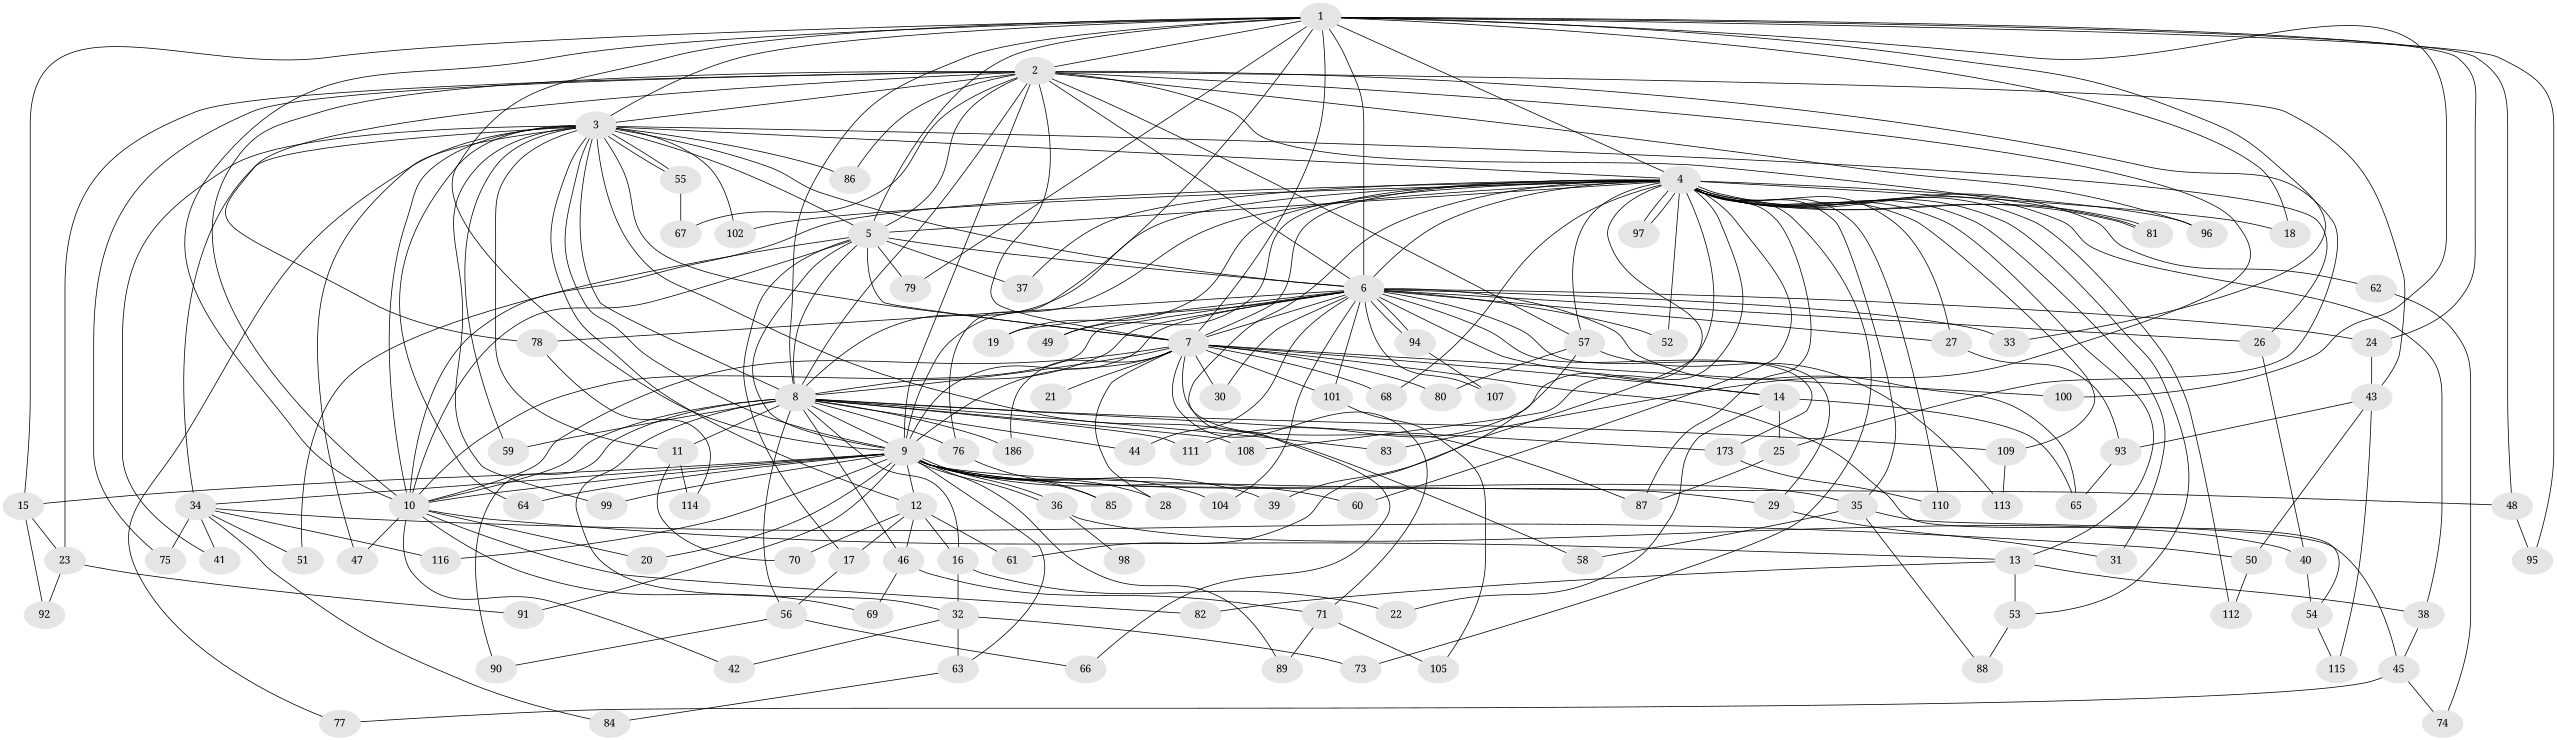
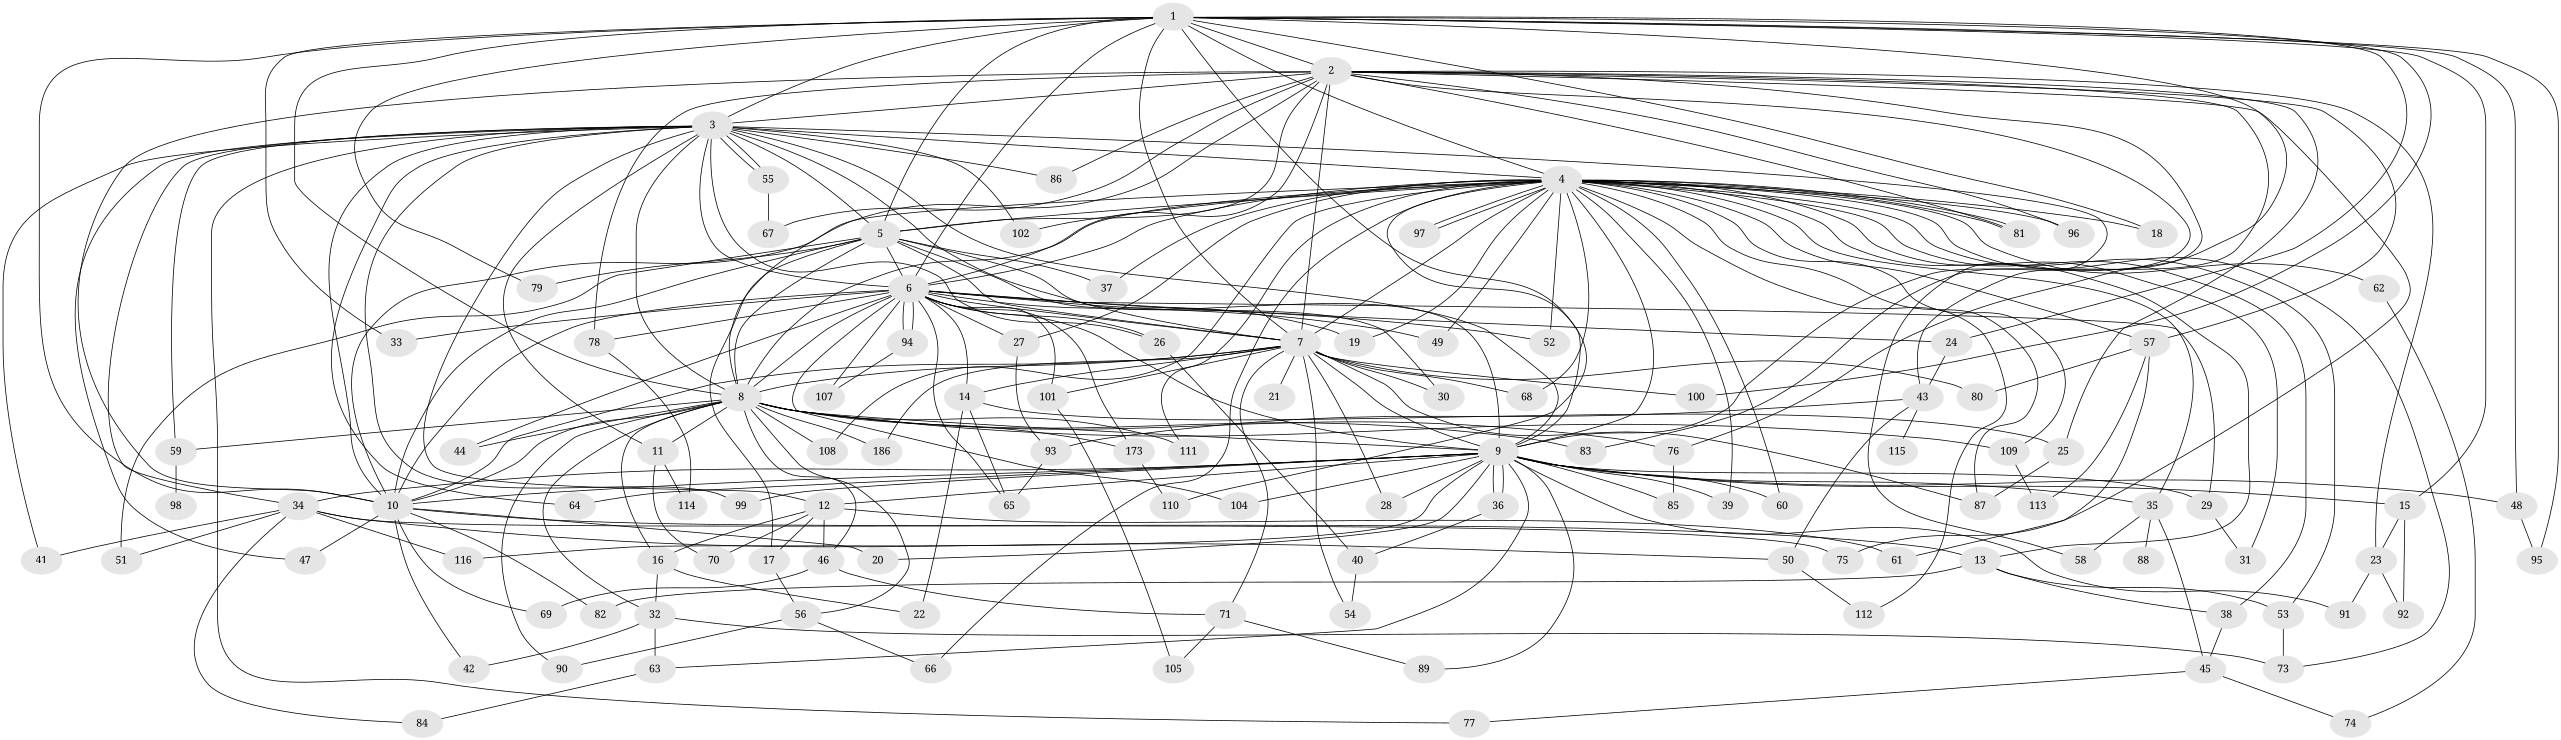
(1278, 328) -> (1173, 310)
(1092, 534) -> (176, 474)
(1999, 642) -> (2283, 642)
(2324, 642) -> none
